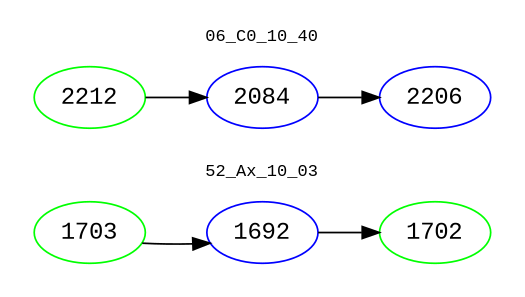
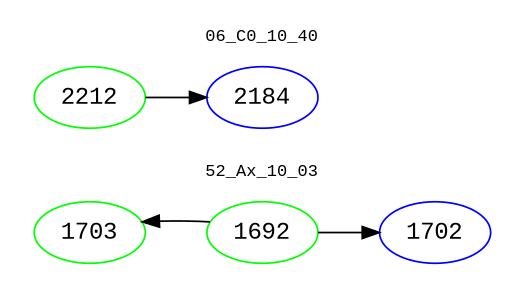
(262, 97) -> (262, 97)
(435, 97) -> none
(262, 233) -> (262, 233)
(435, 233) -> (435, 233)
(168, 244) -> (185, 221)
